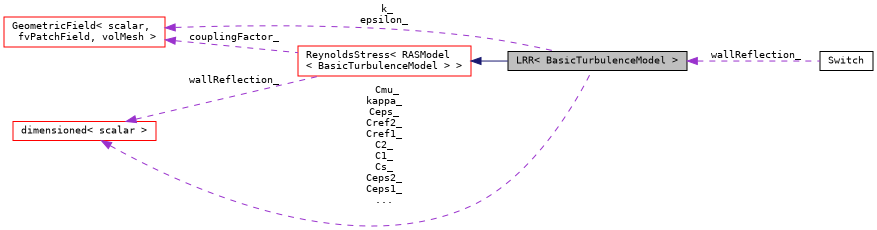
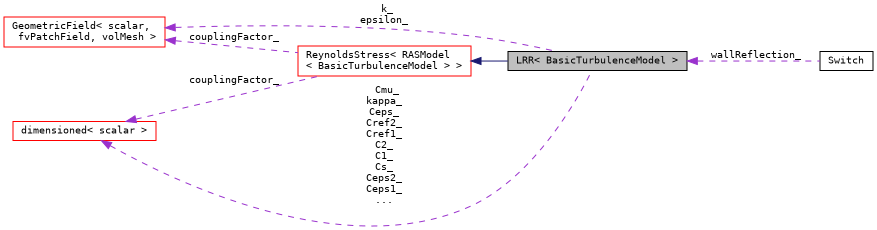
(232, 80) -> (232, 80)
